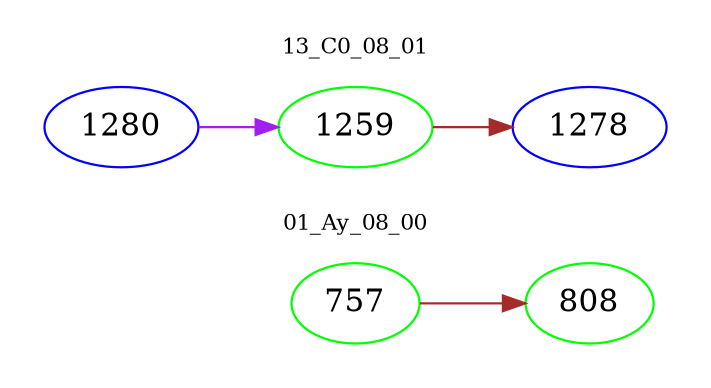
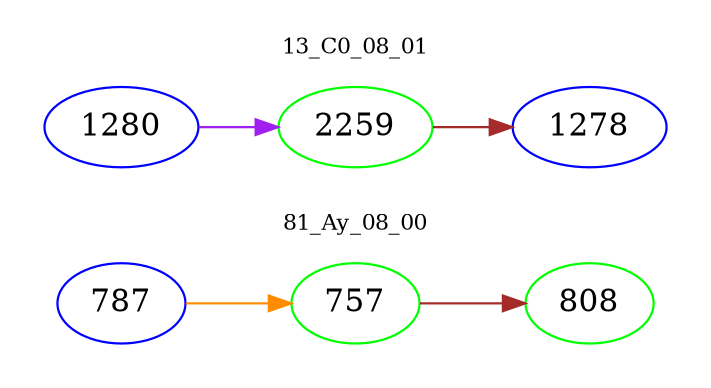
(356, 127) -> (356, 127)
(356, 224) -> (356, 224)
none -> (121, 303)
